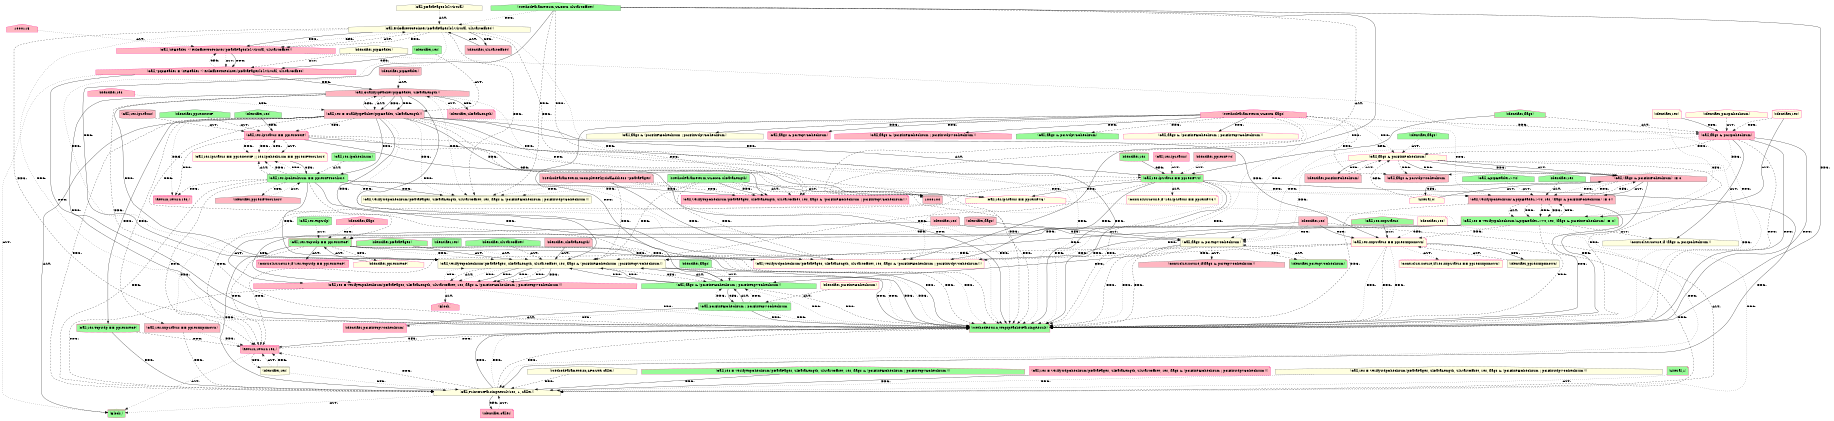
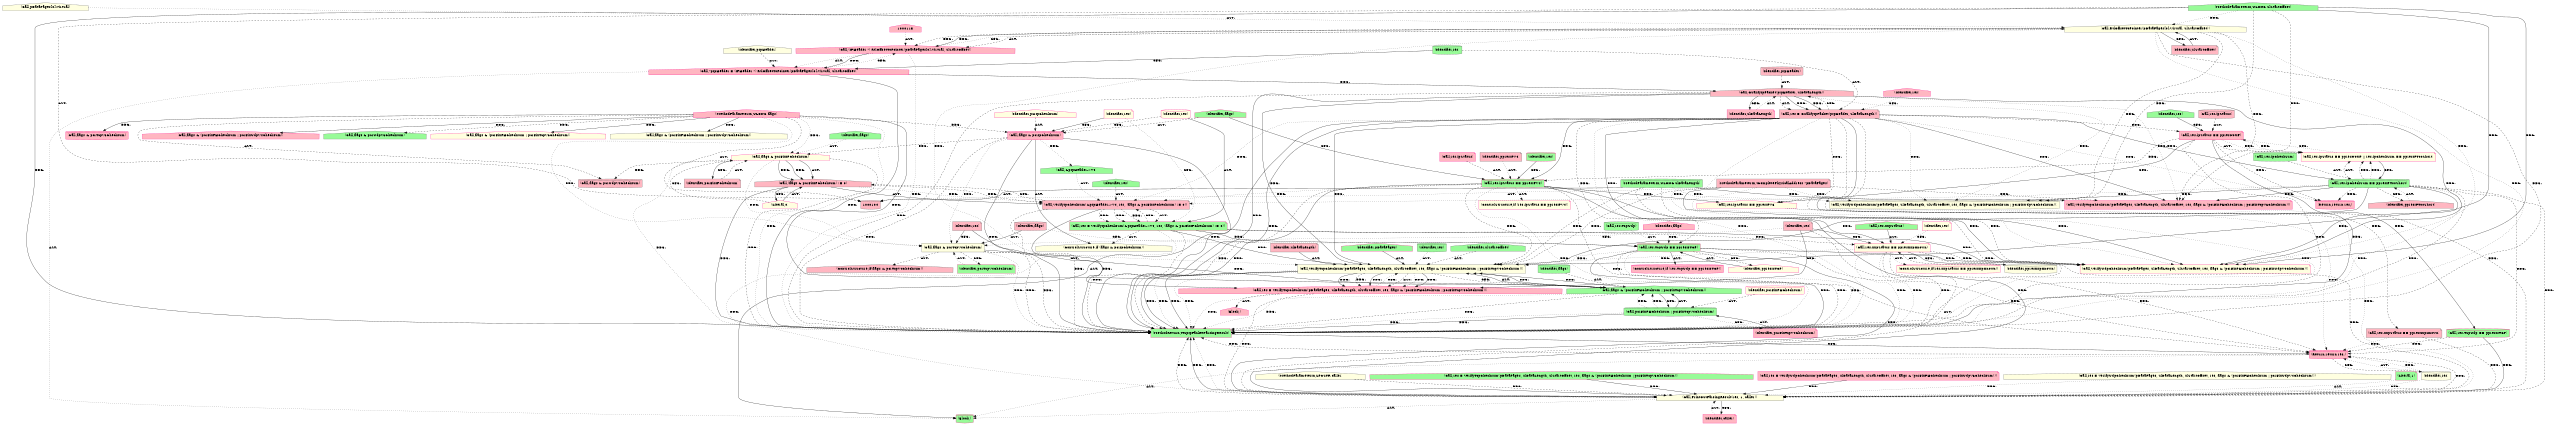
(195, 114) -> none
(336, 125) -> (2137, 125)
(1348, 146) -> (249, 146)
(1612, 173) -> (1055, 152)
